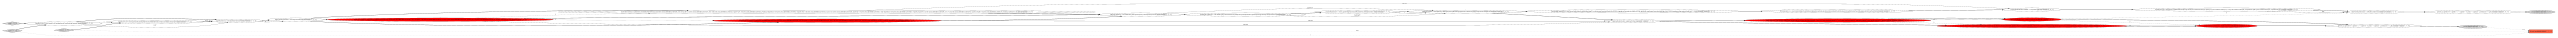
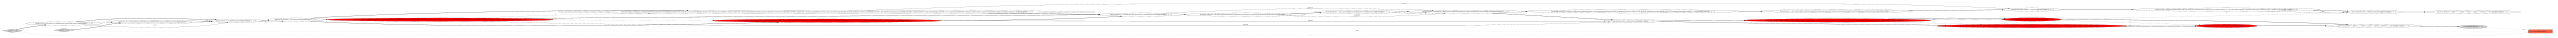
(2541, 12) -> none
(12, 24) -> none
